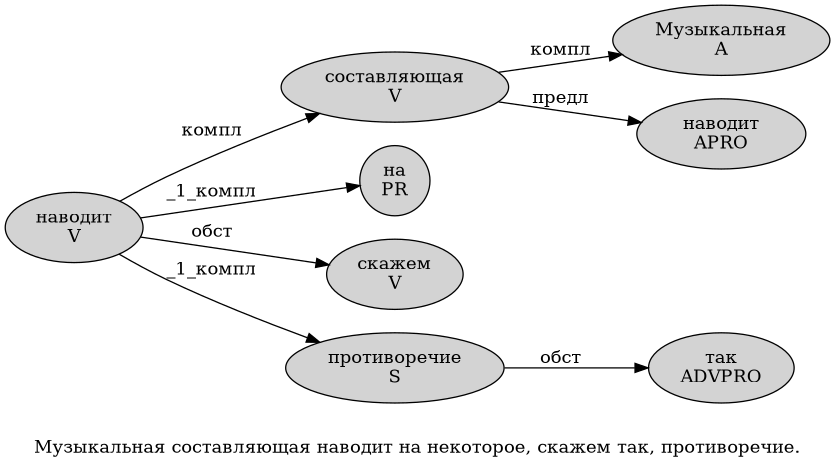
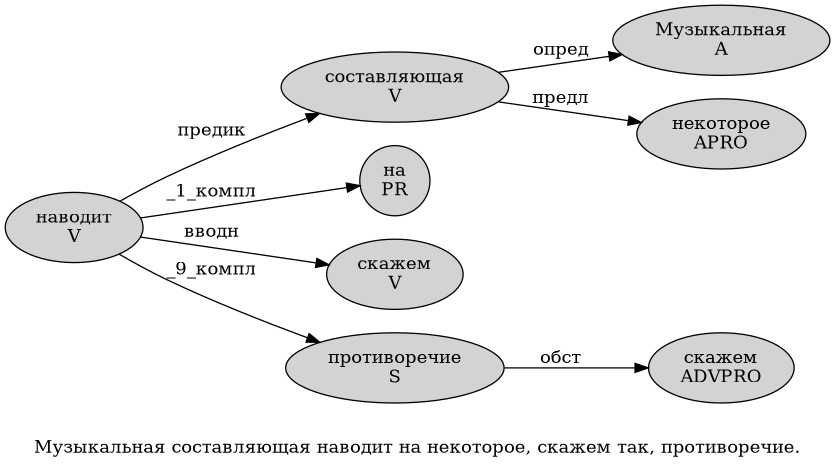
(561, 50) -> (561, 50)
(212, 131) -> (212, 131)
(721, 134) -> (721, 134)
(212, 232) -> (212, 232)
(212, 270) -> (212, 270)
(721, 368) -> (721, 368)
